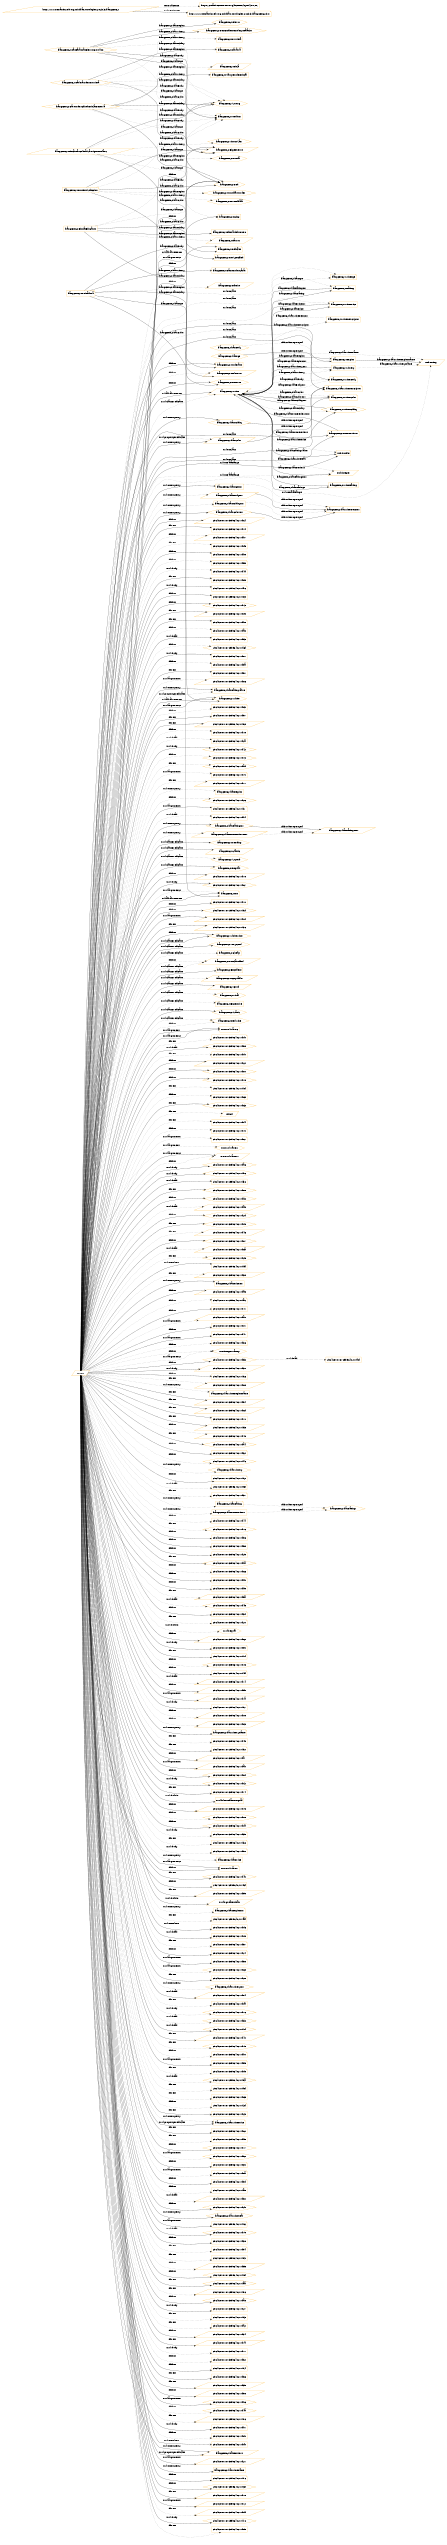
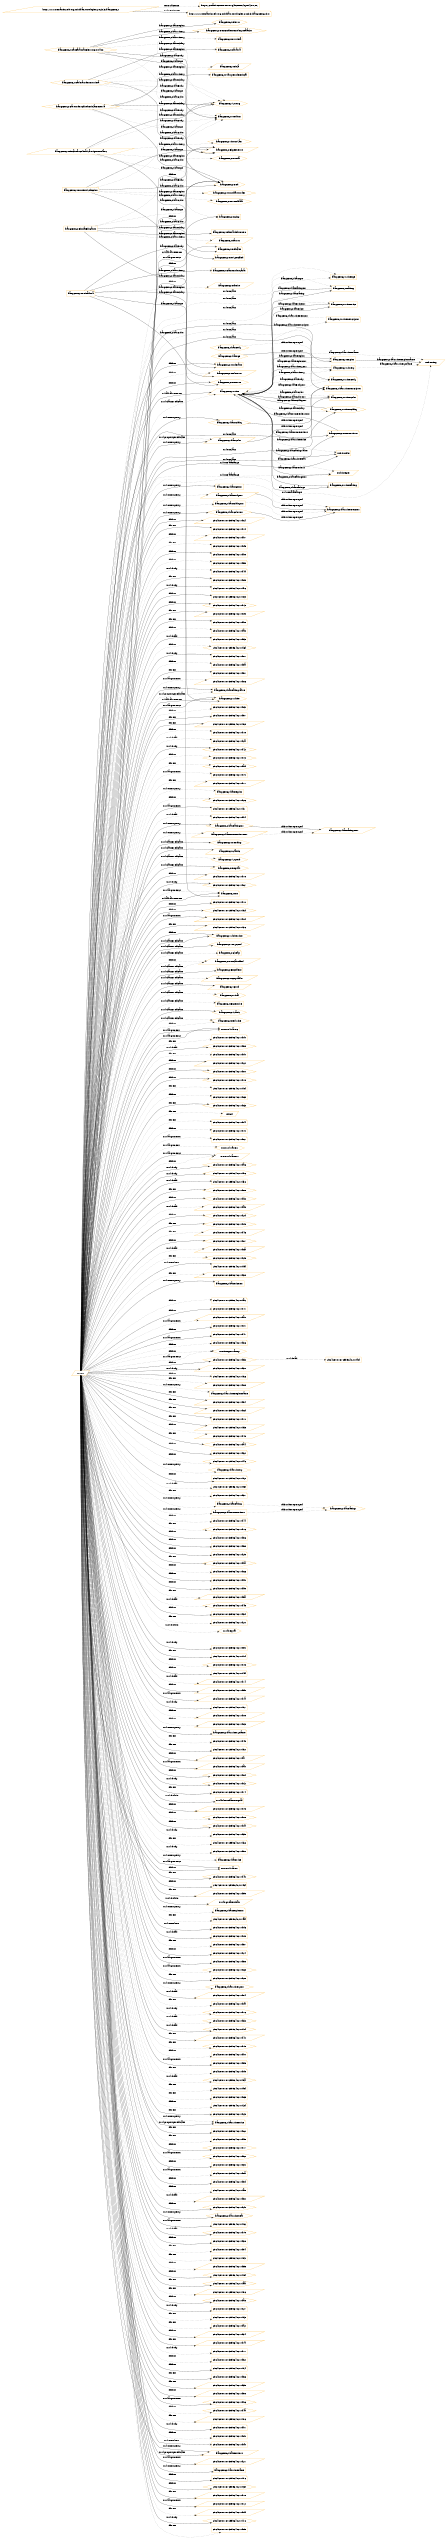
(229, 1292) -> none
(229, 1640) -> none
